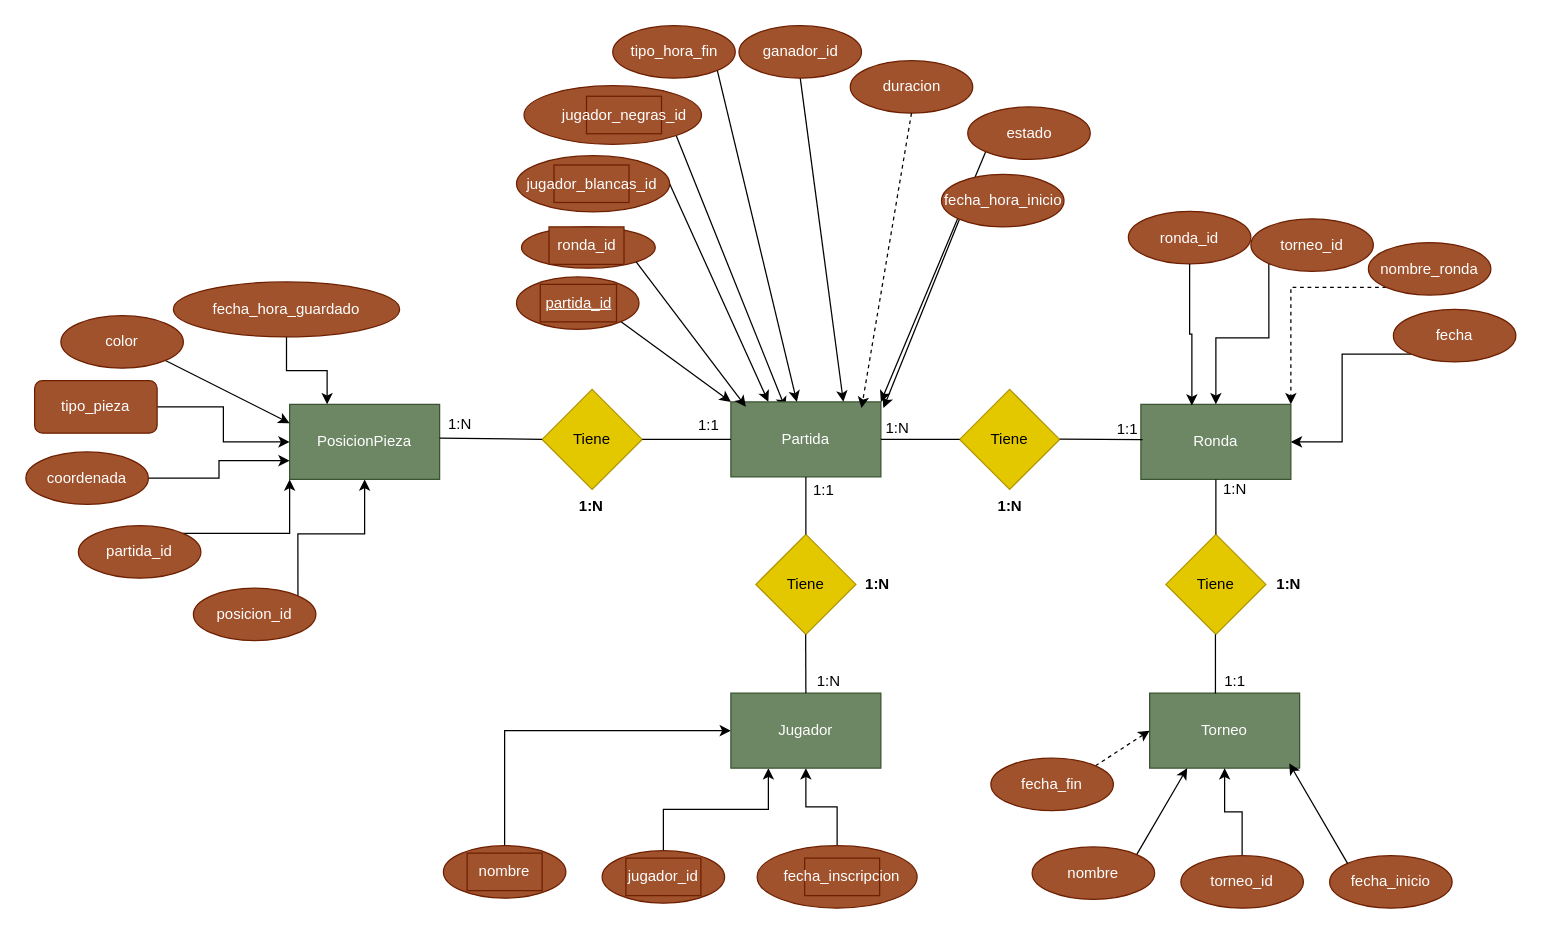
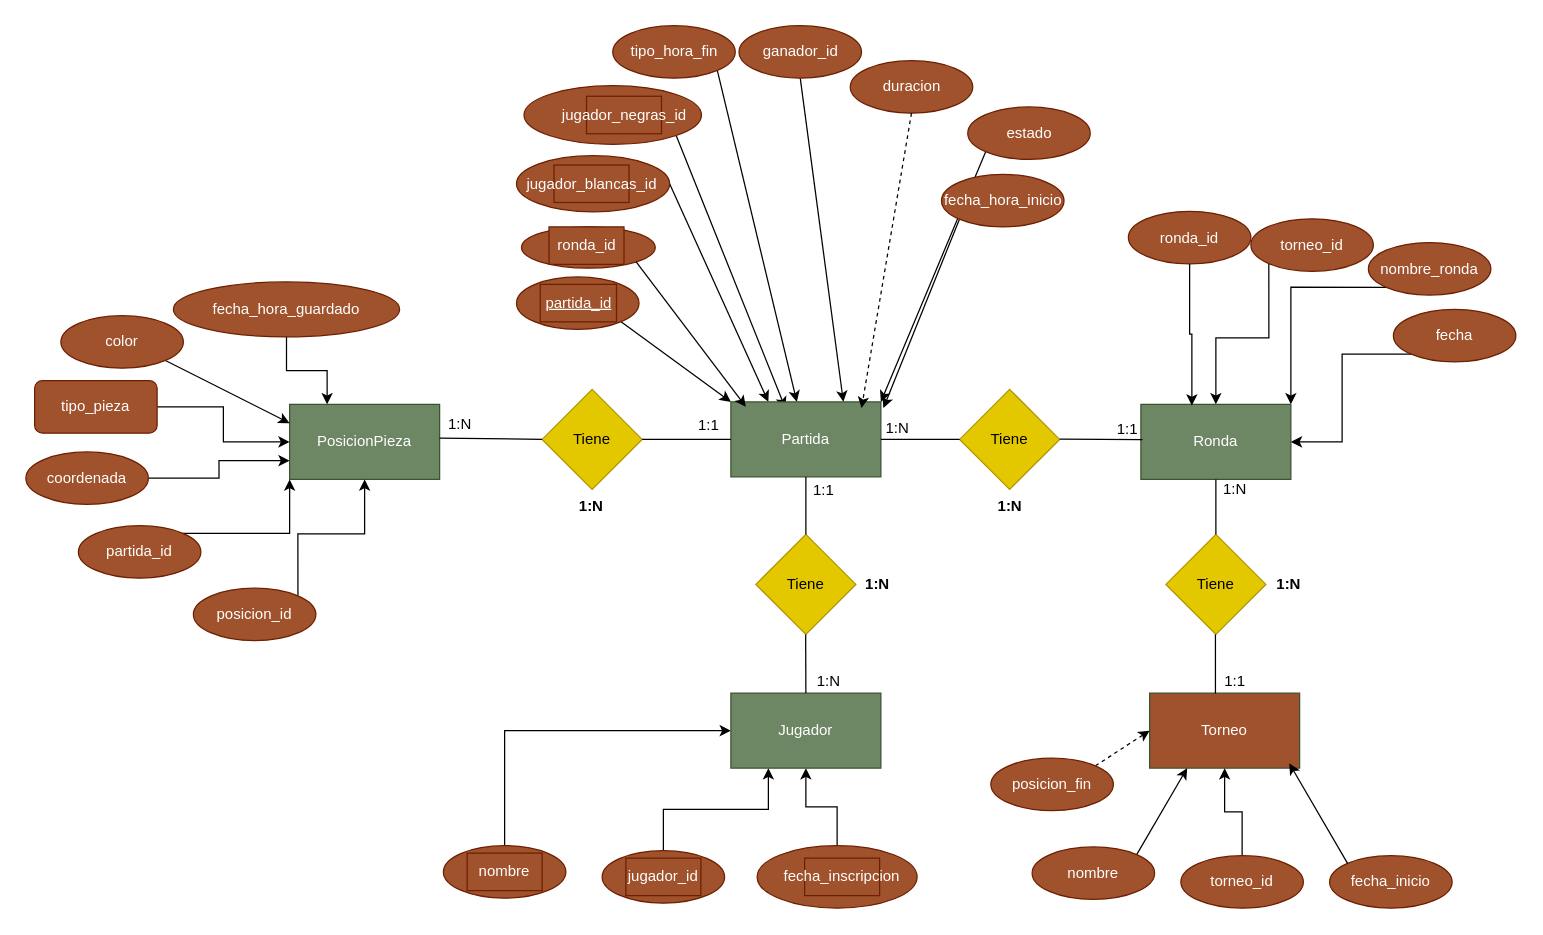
(1291, 294) -> (1291, 294)
(1224, 731) -> (1224, 731)
(1052, 784) -> (1052, 784)
